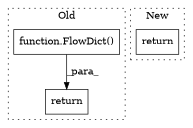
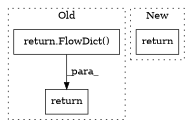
(67, 42) -> (67, 42)
